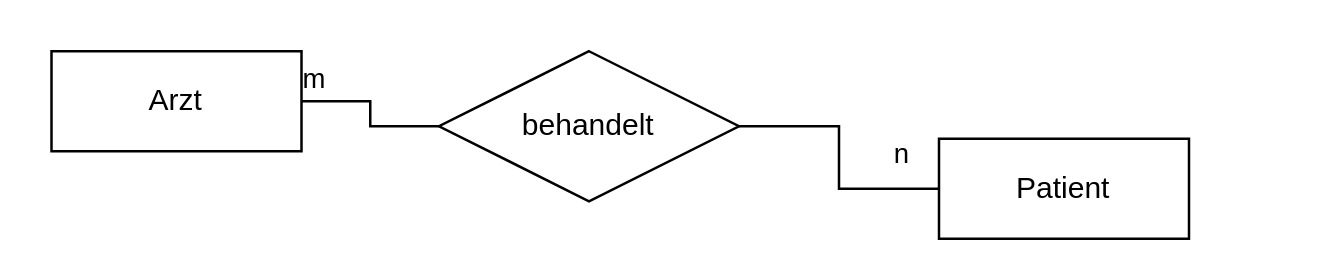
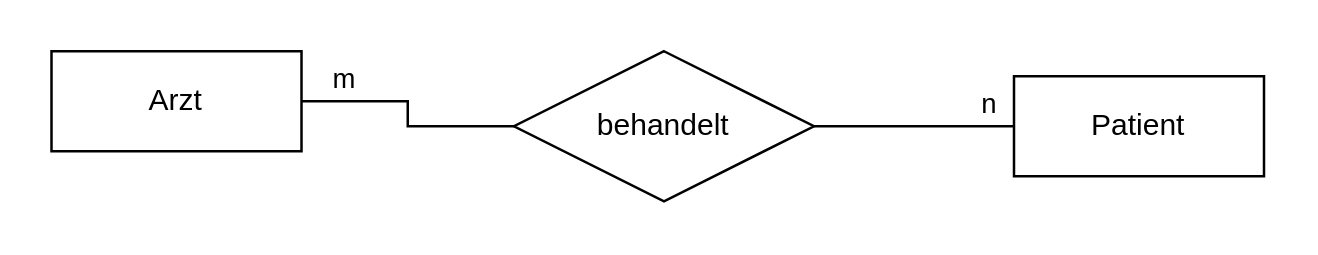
(589, 126) -> (664, 126)
(1064, 189) -> (1139, 126)
